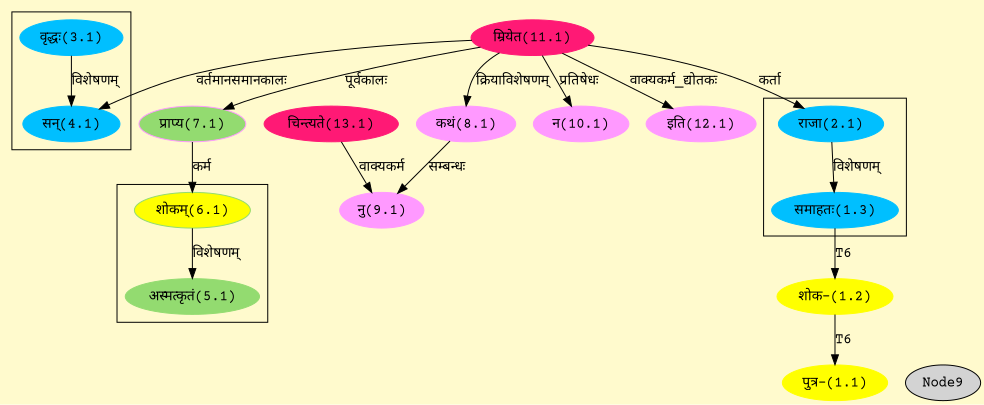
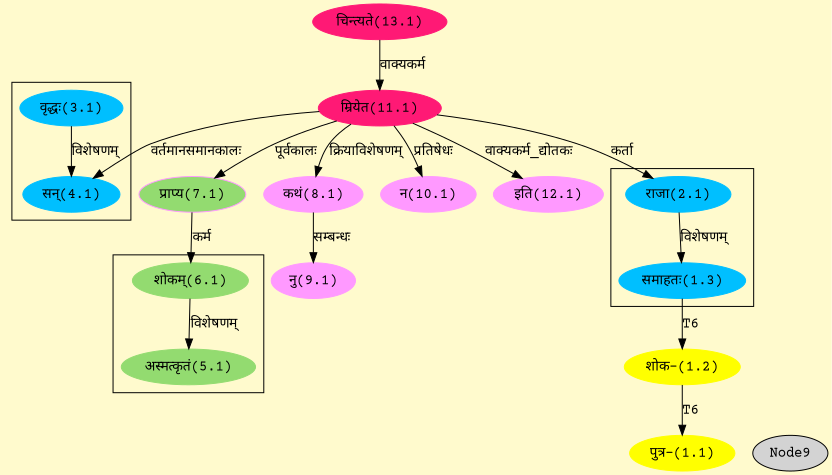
(354, 163) -> (380, 60)
(192, 210) -> (190, 281)
